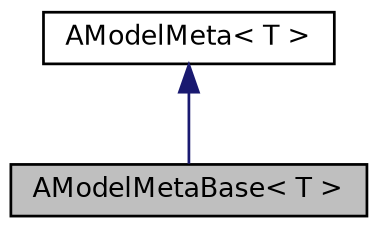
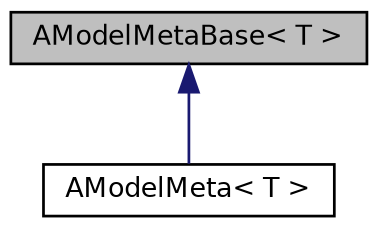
(189, 128) -> (189, 128)
